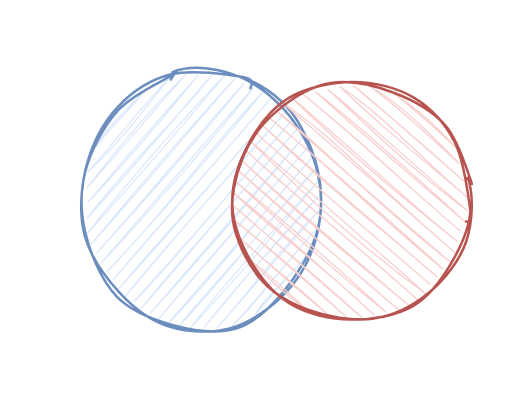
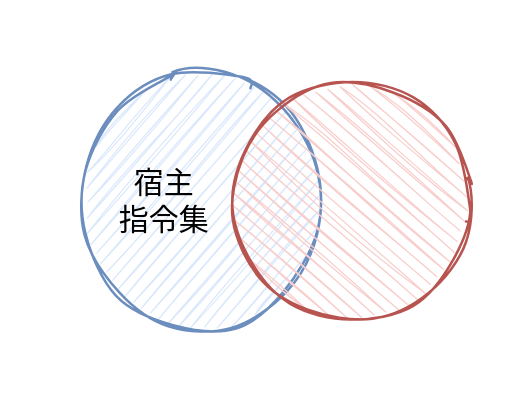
none -> (164, 201)
